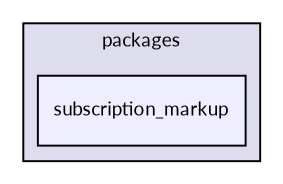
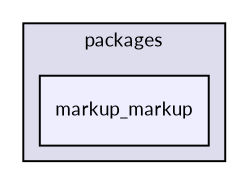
(142, 111) -> (124, 111)
